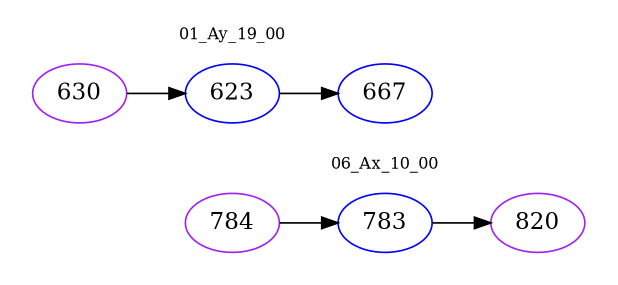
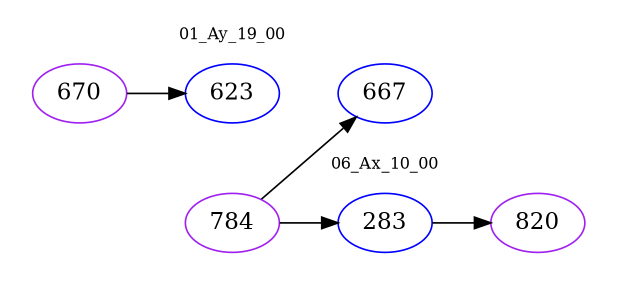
(80, 93) -> (80, 93)
(301, 93) -> (302, 164)
(385, 223) -> (385, 223)
